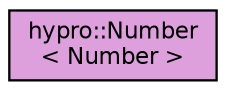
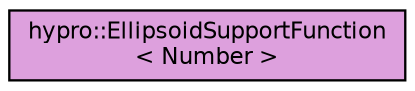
(113, 45) -> (207, 45)
